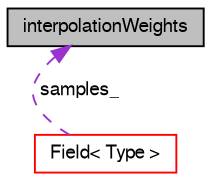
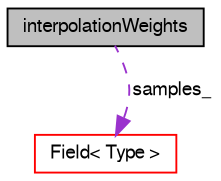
(35, 101) -> (128, 81)
